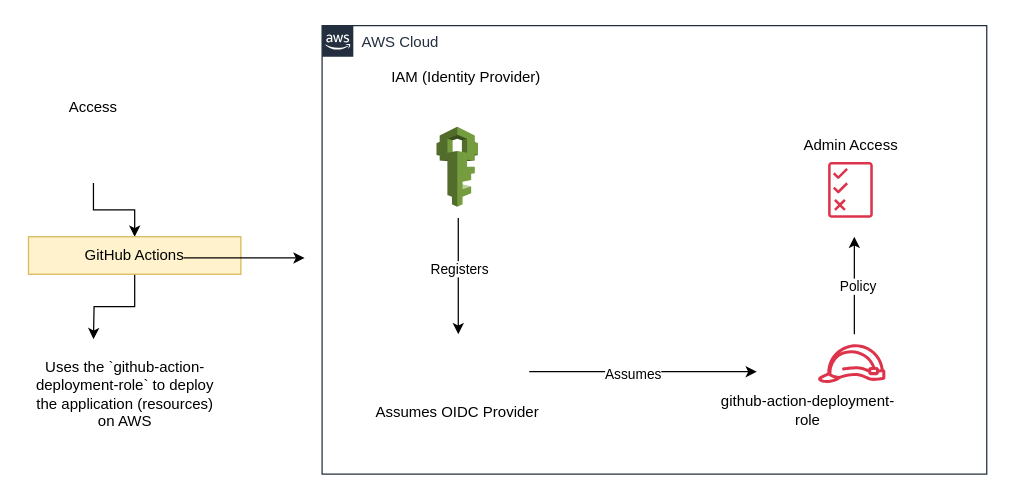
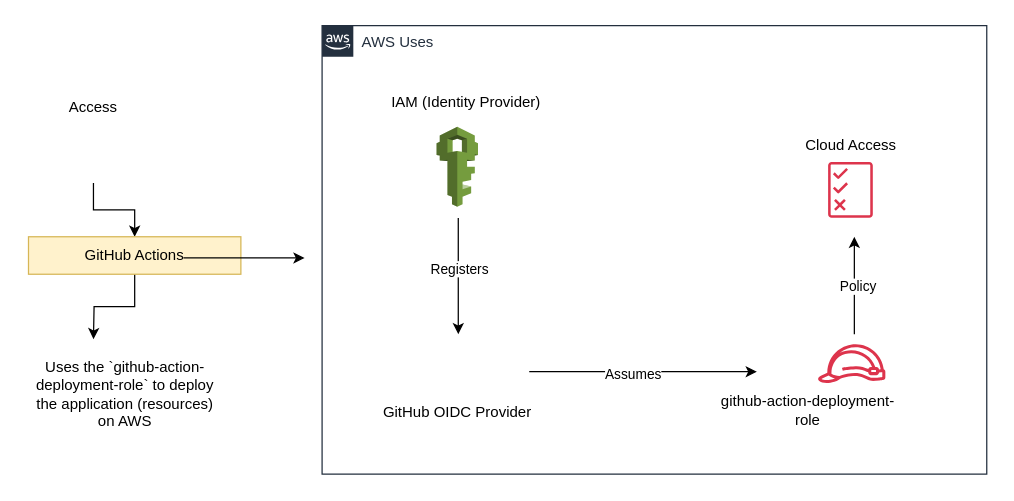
(396, 43) -> (394, 43)
(465, 78) -> (465, 103)
(851, 146) -> (851, 146)
(458, 413) -> (458, 413)
